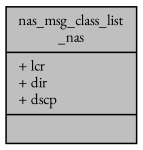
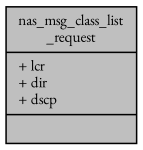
(71, 37) -> (71, 37)
